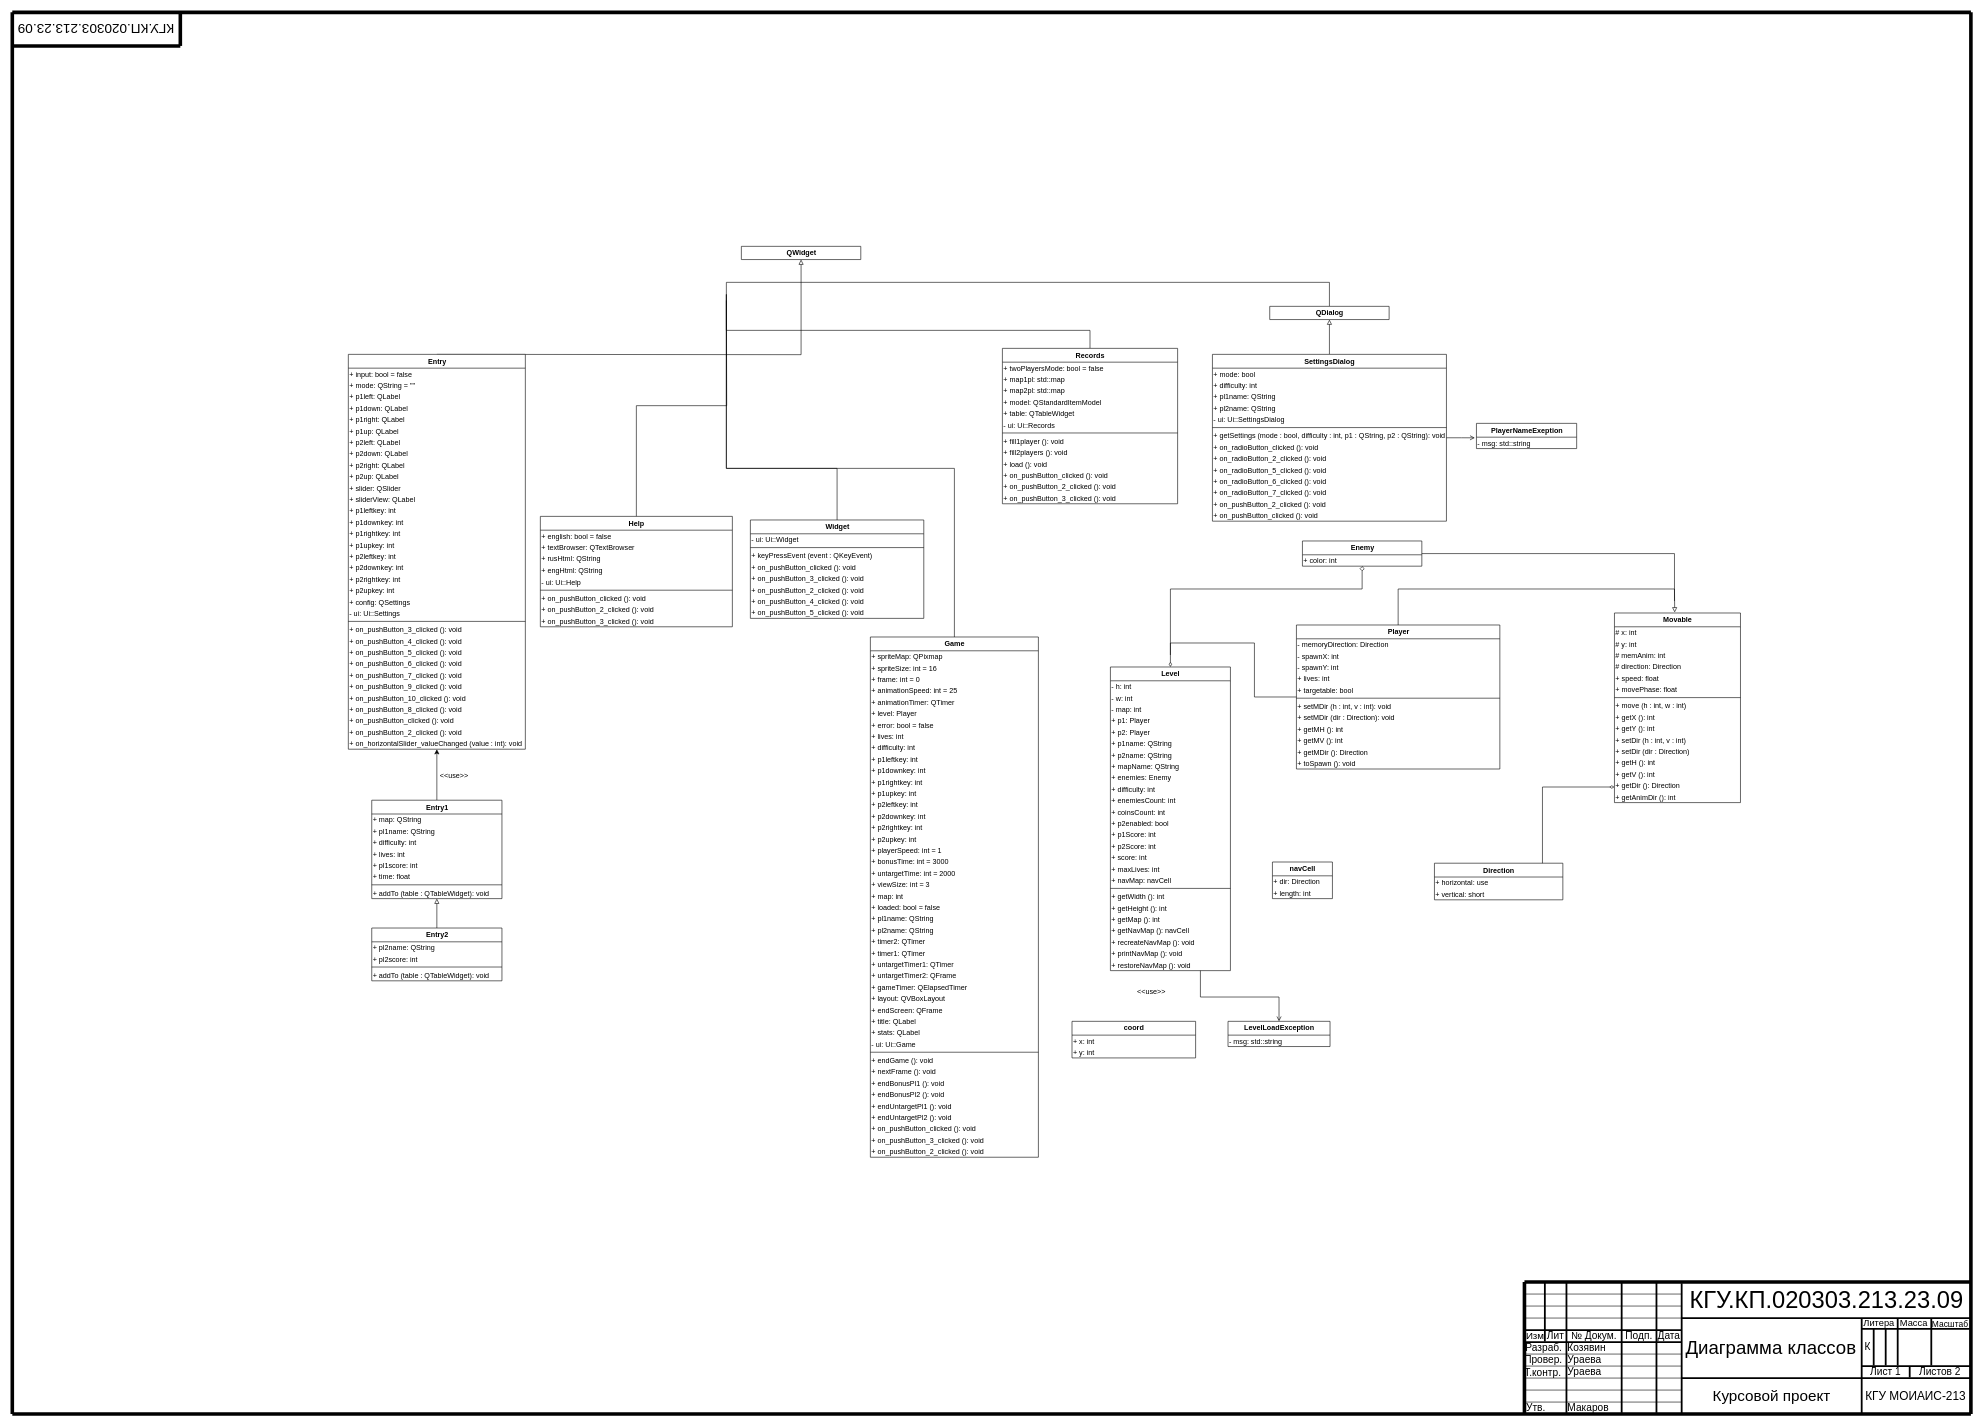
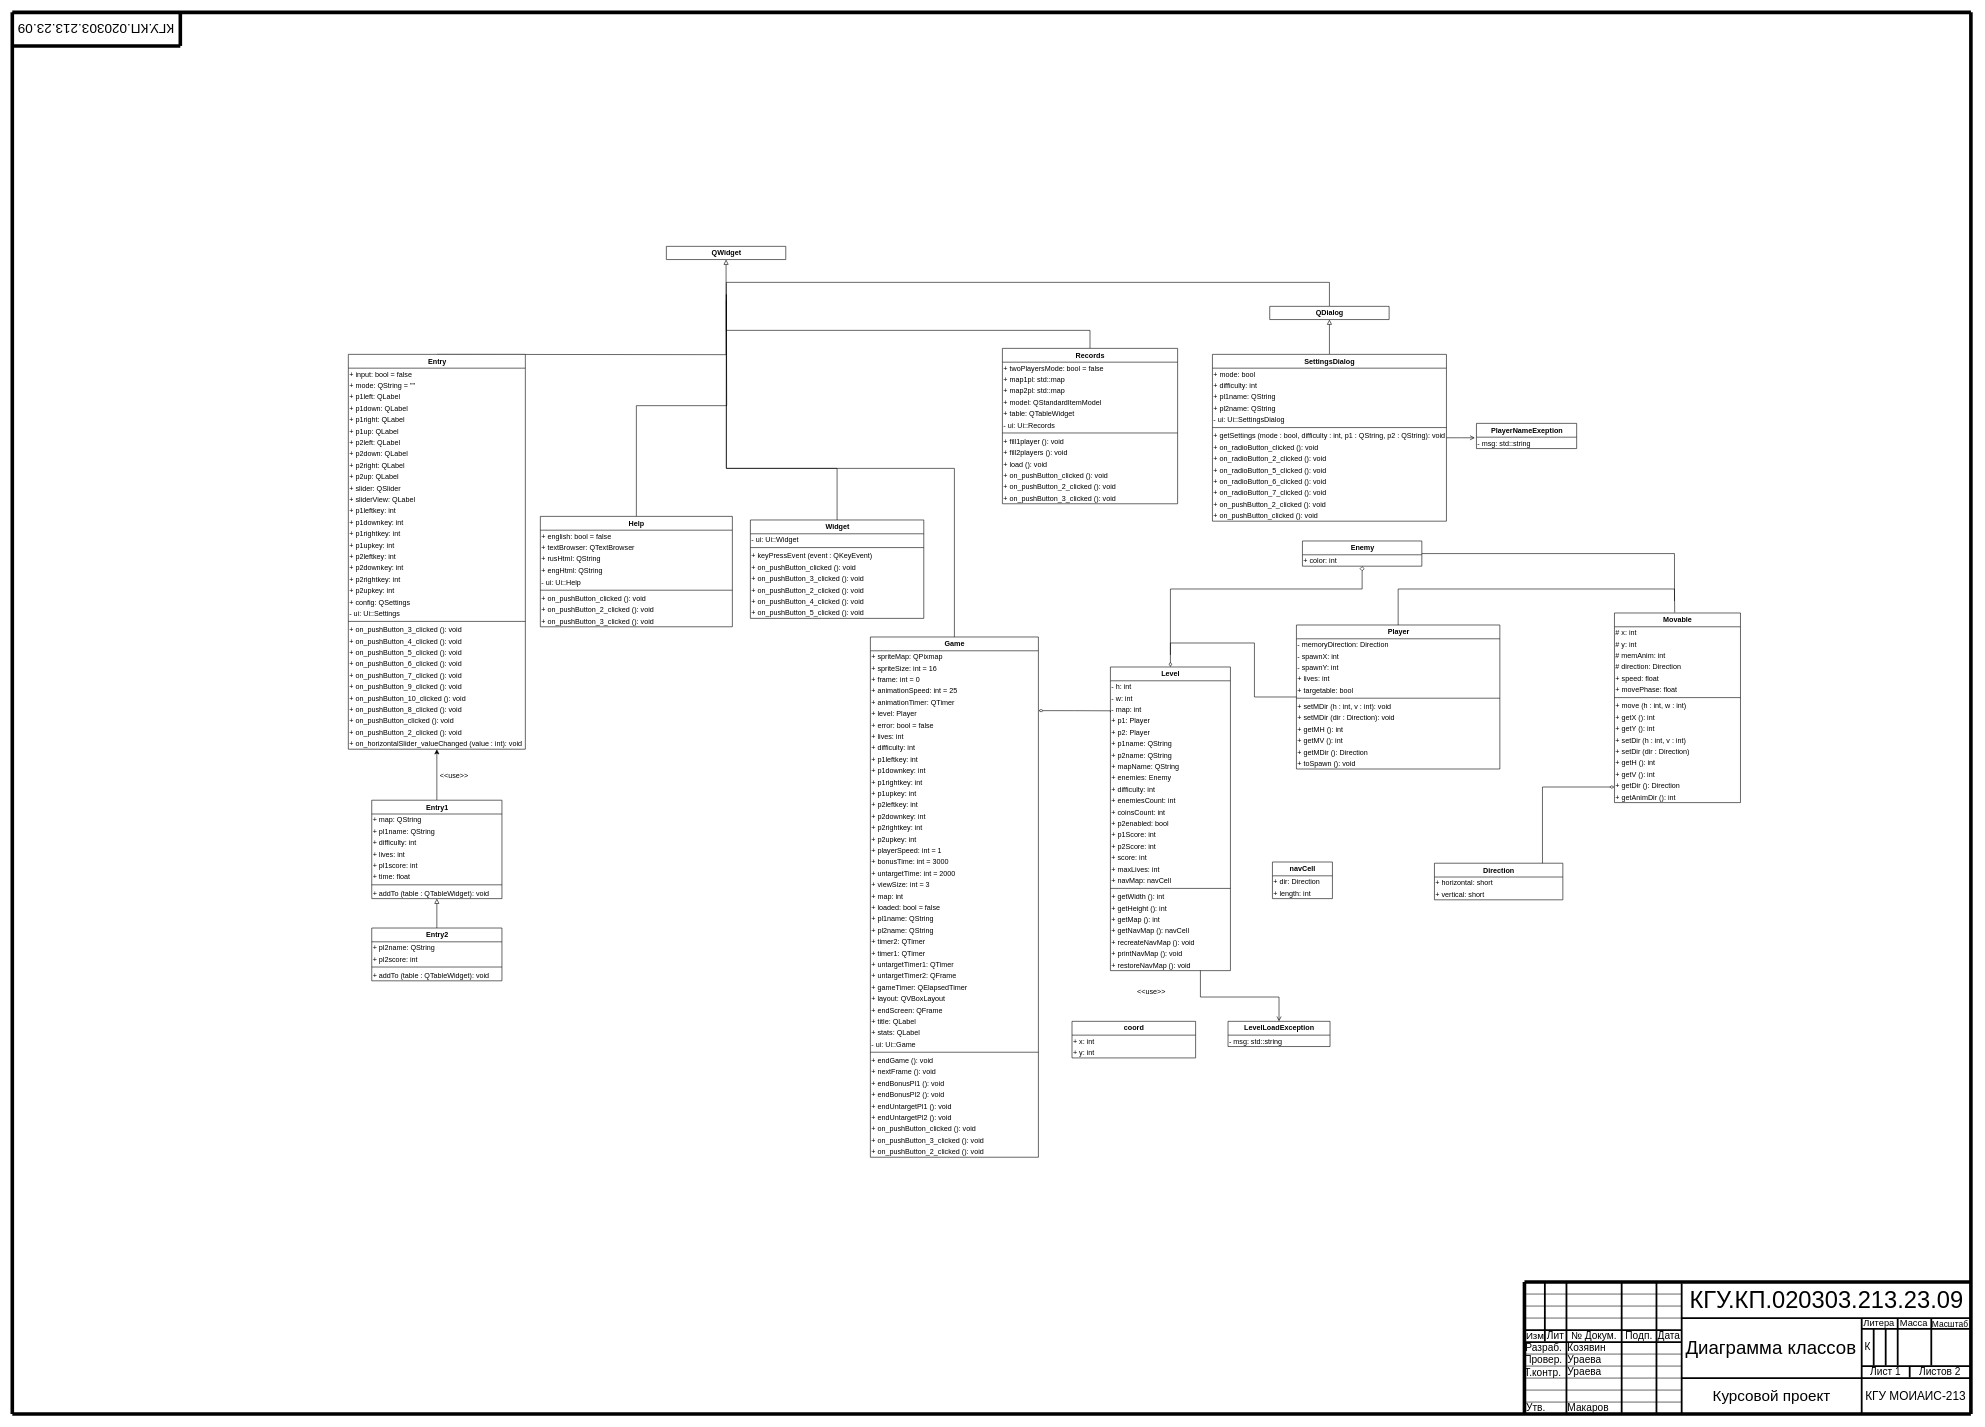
(801, 253) -> (726, 253)
(1674, 606) -> (1674, 608)
none -> (1075, 711)
(1465, 883) -> (1469, 883)
